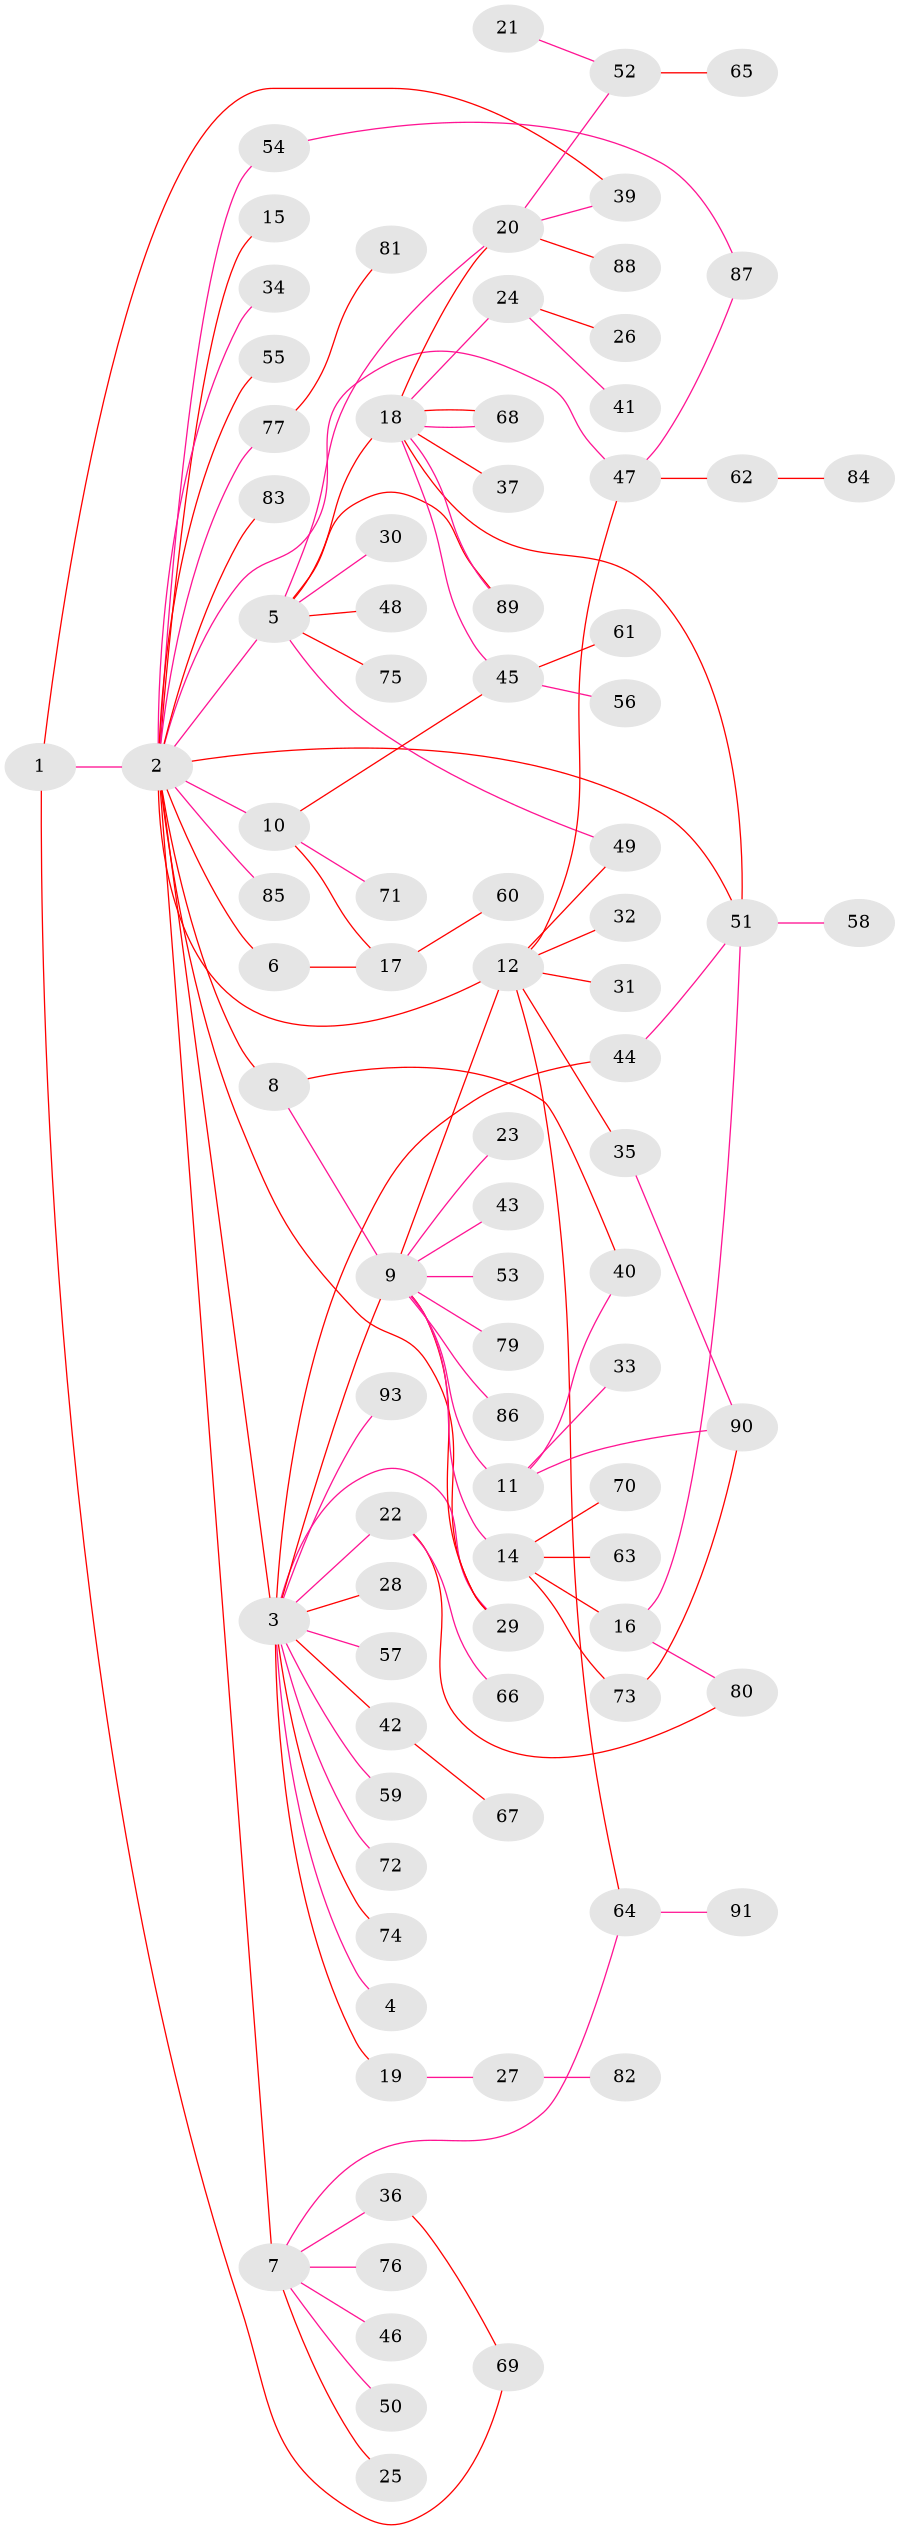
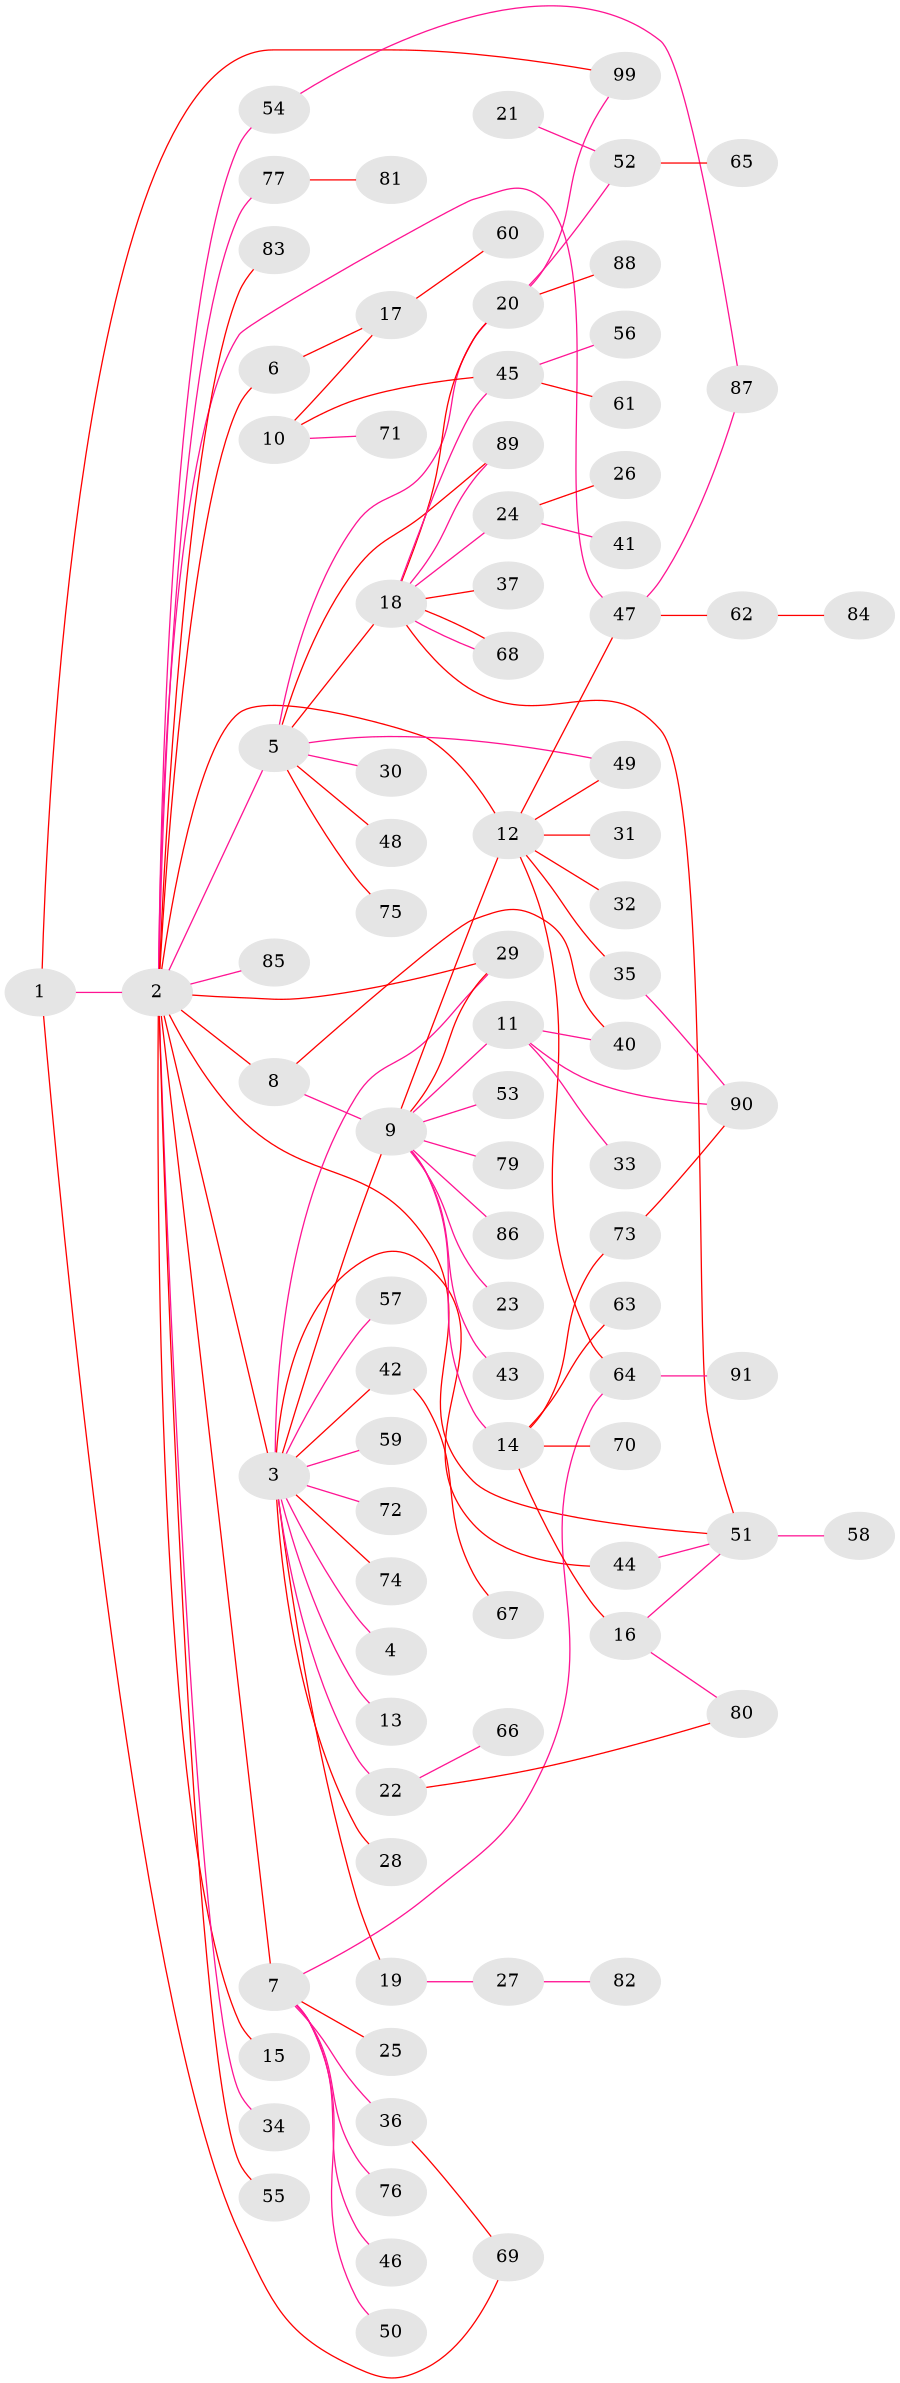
(625, 198) -> (625, 76)
(216, 797) -> none
(391, 1396) -> (391, 1722)
